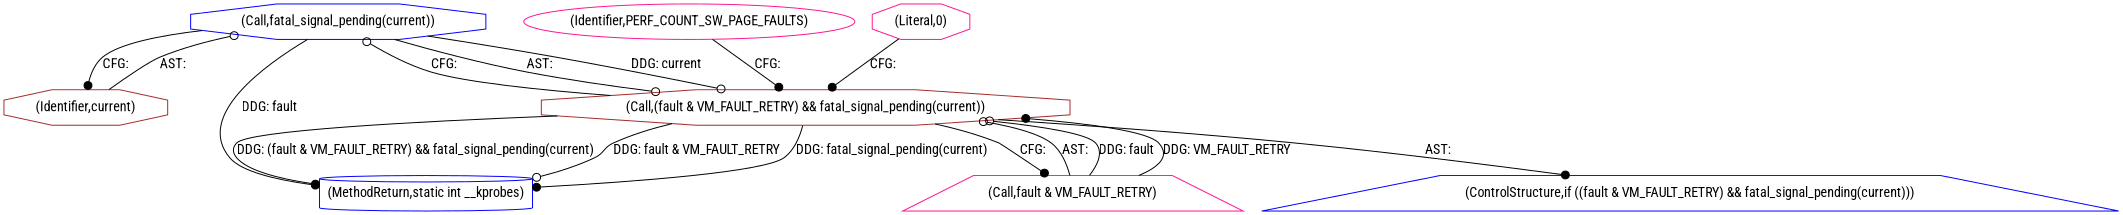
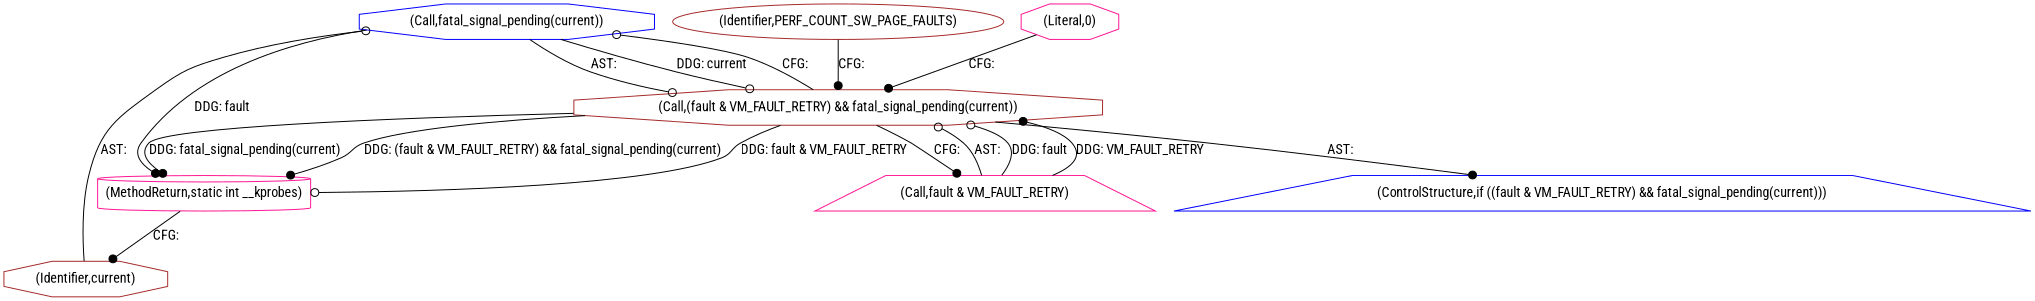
(689, 22) -> (838, 22)
(137, 42) -> (148, 234)
(426, 193) -> (204, 193)
